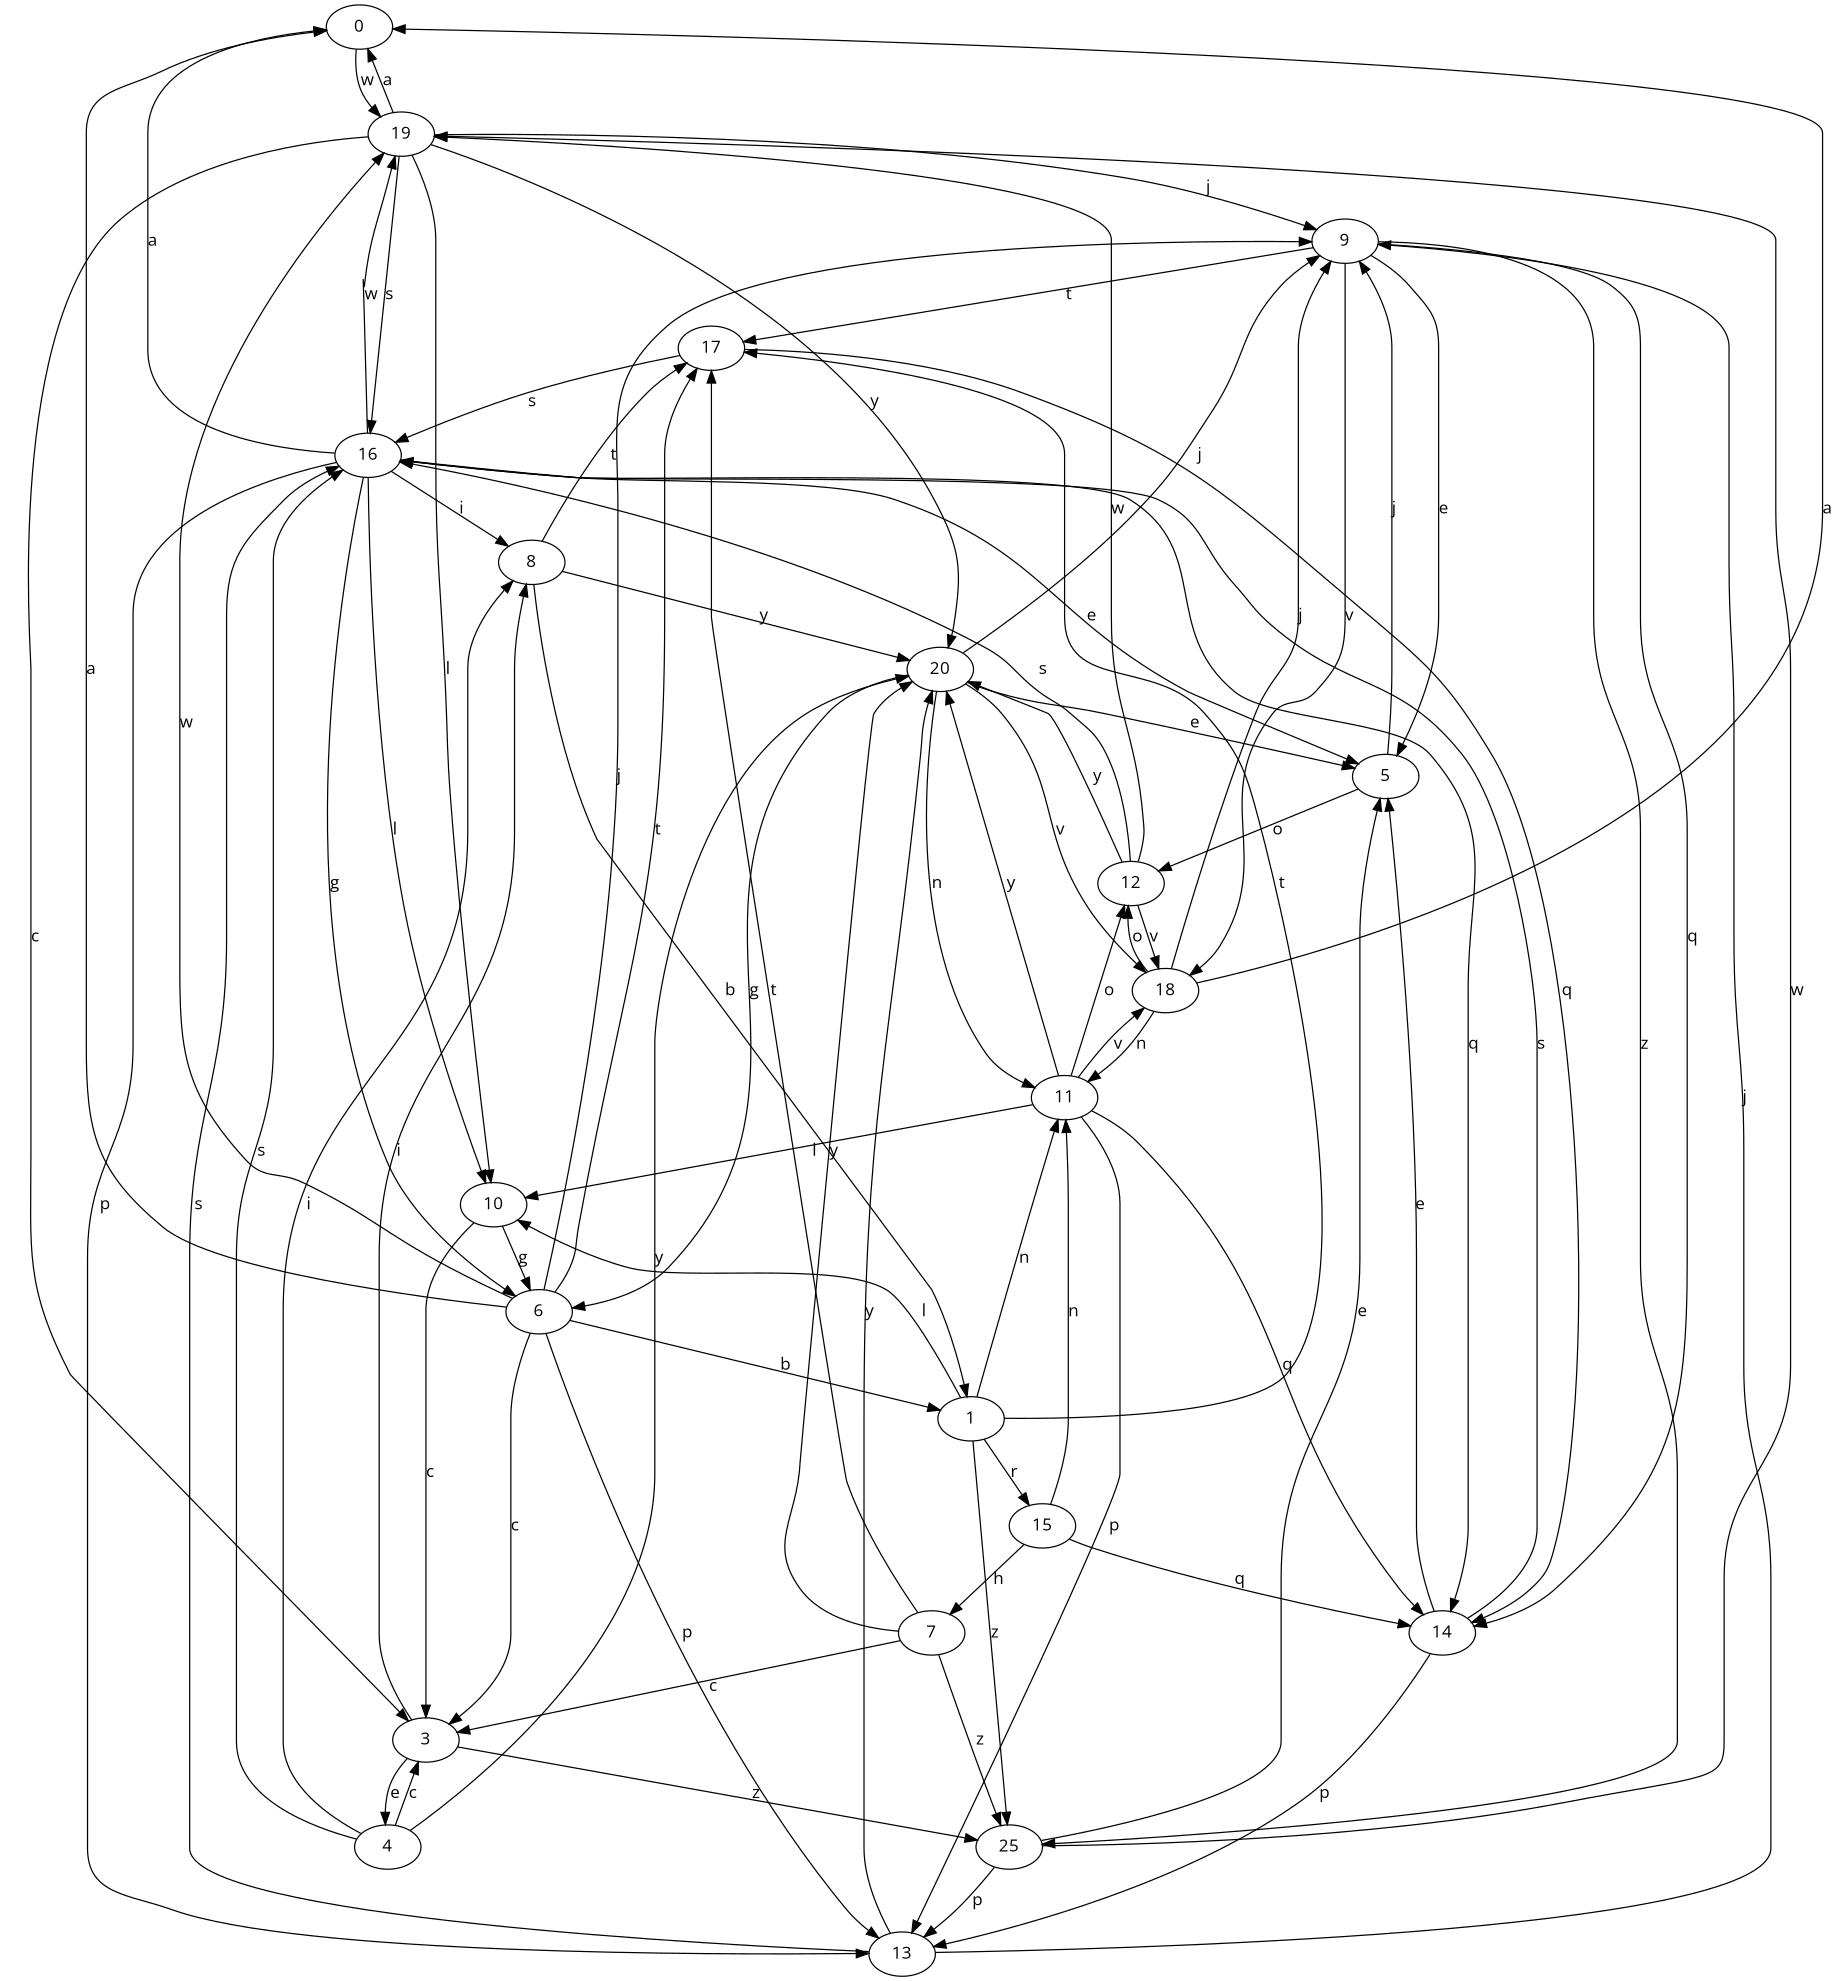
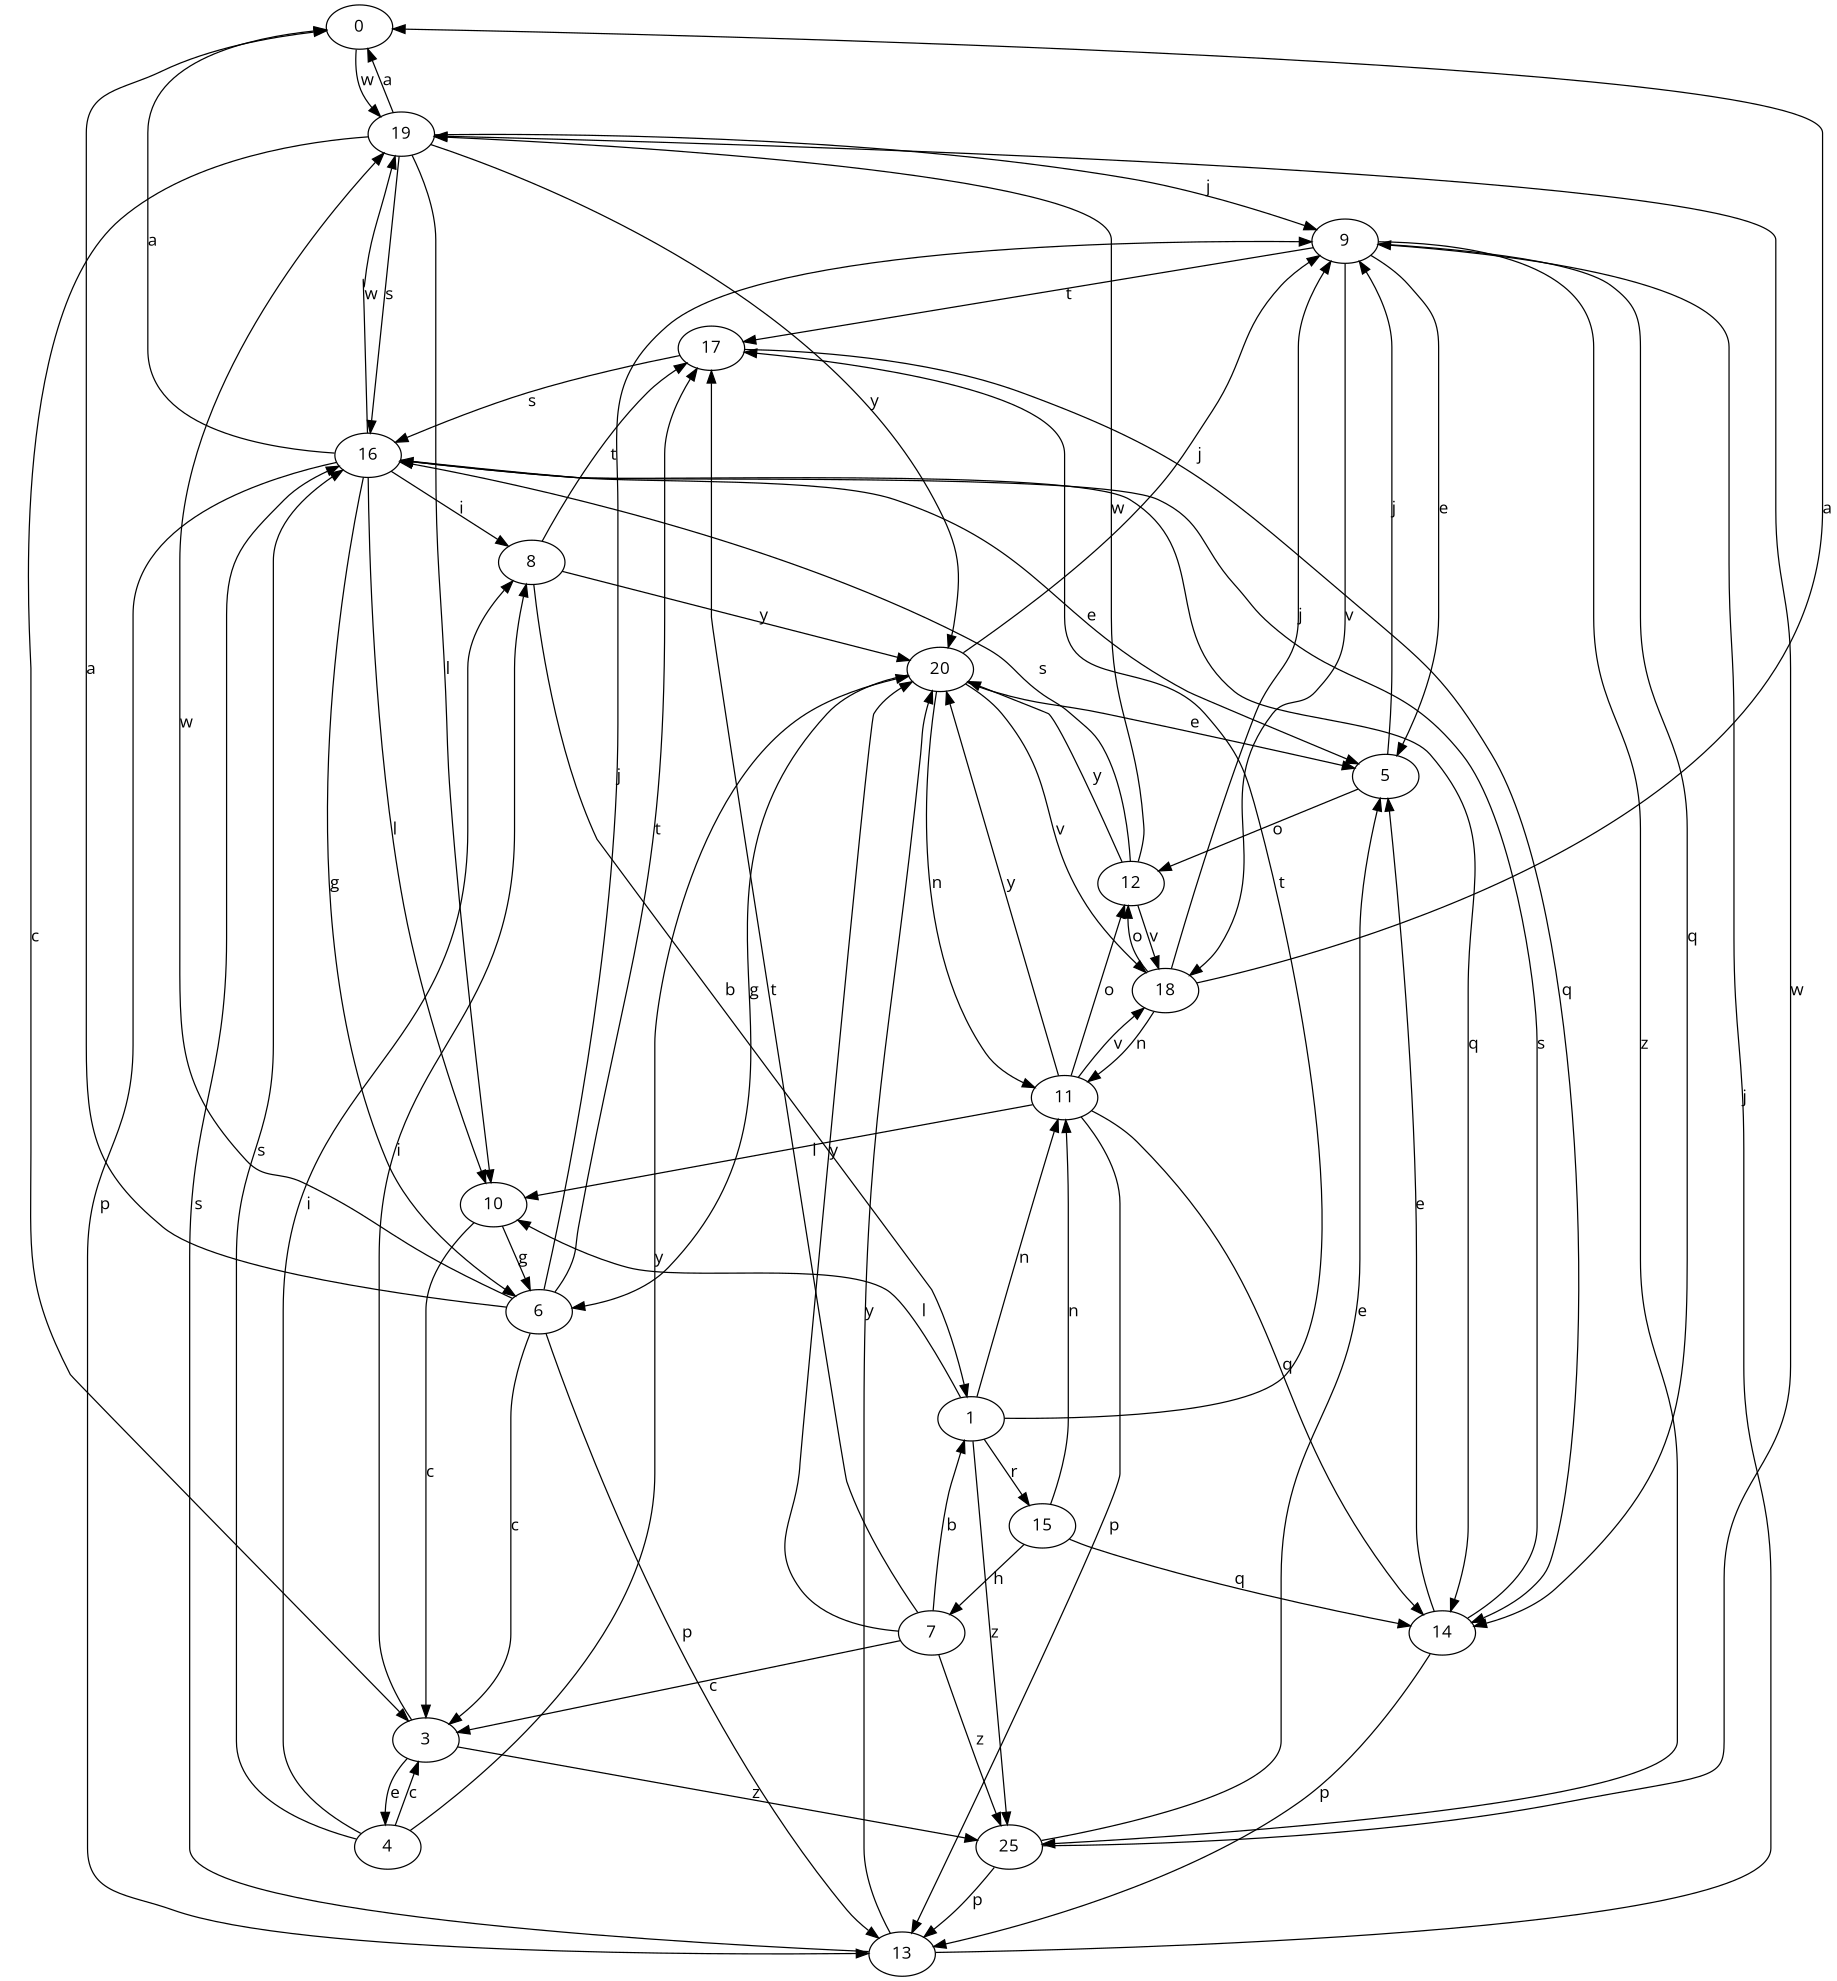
(749, 1364) -> (942, 1531)
